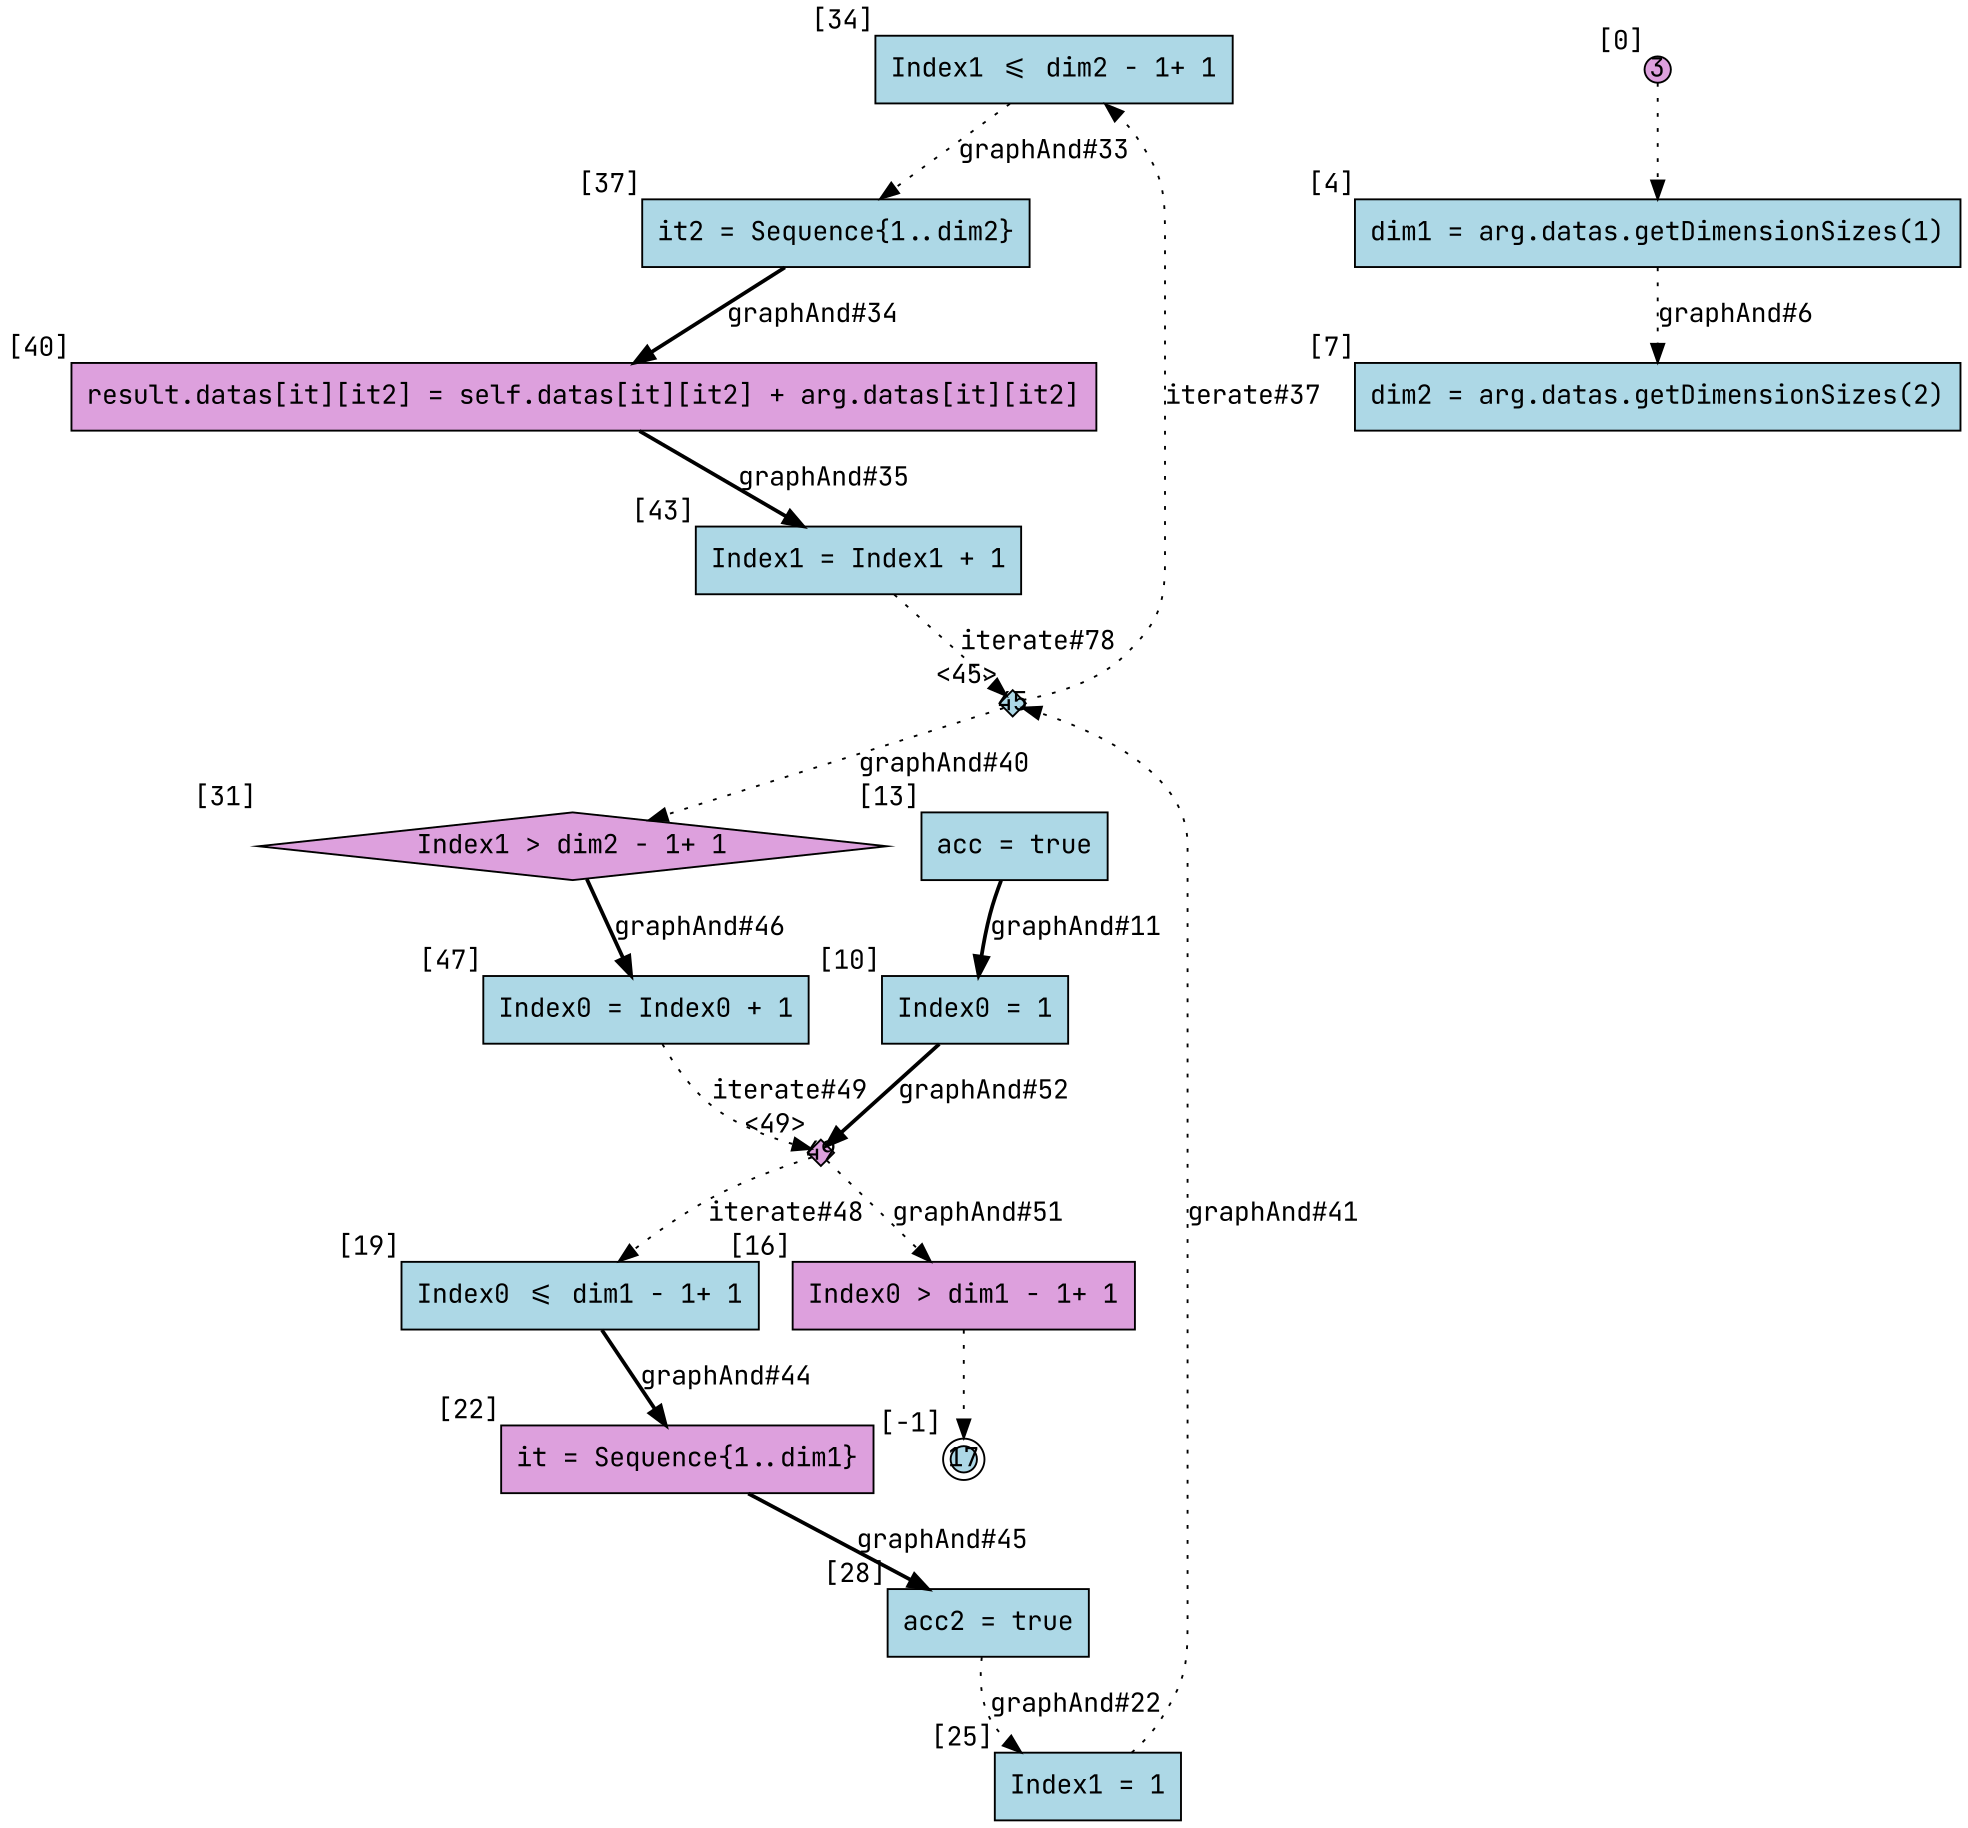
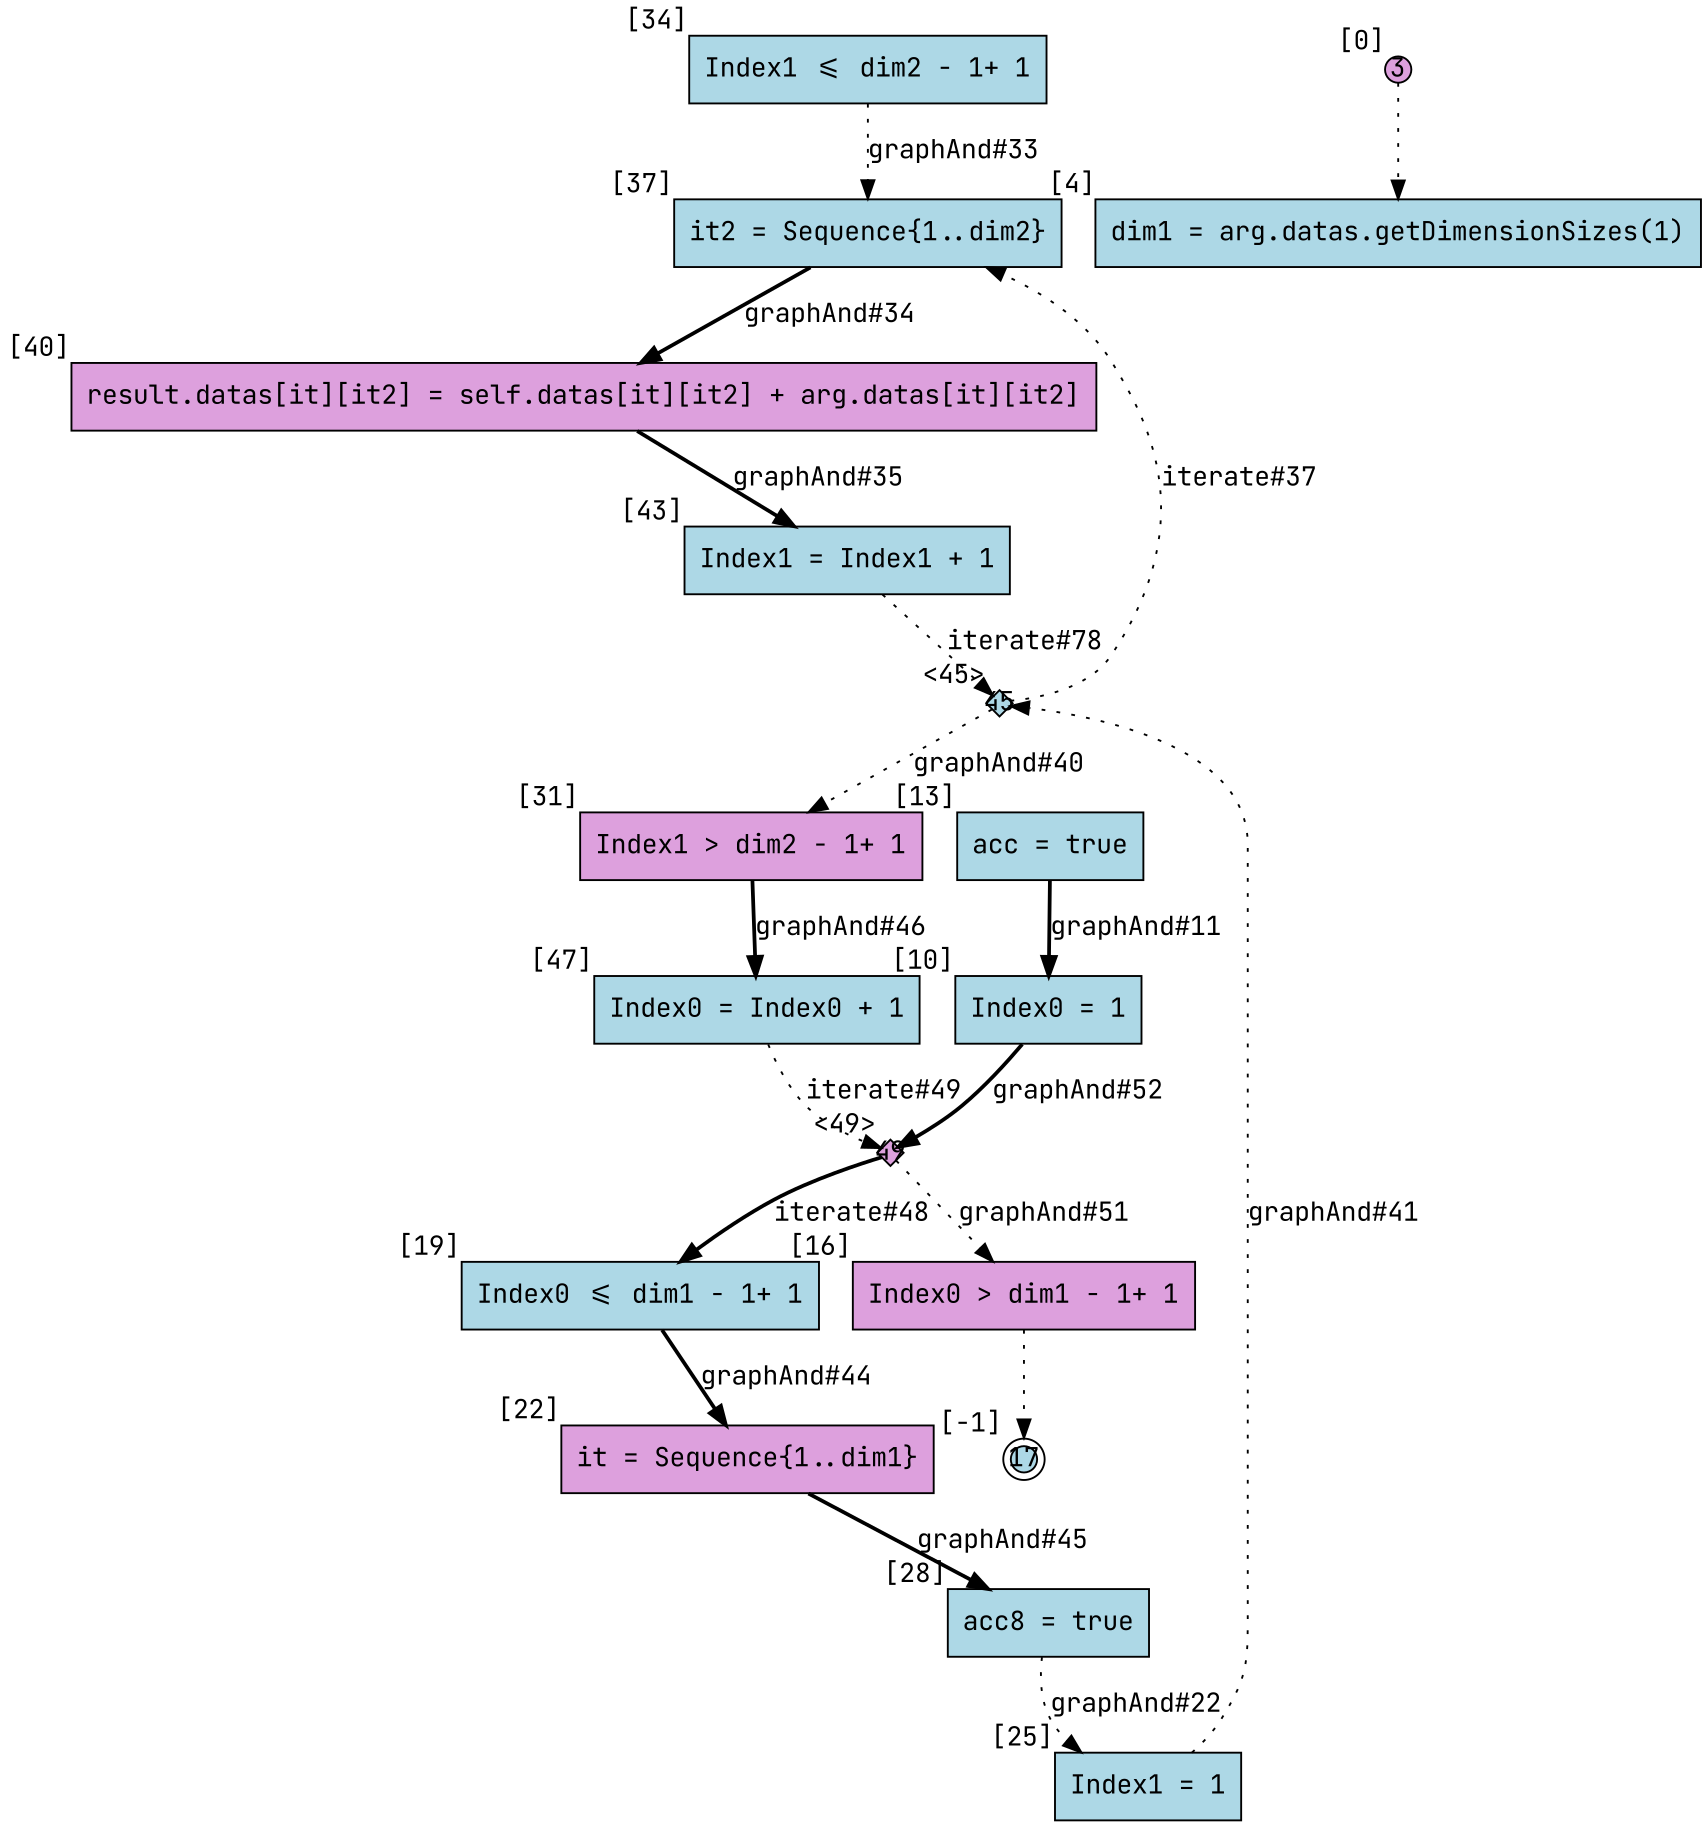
(1658, 397) -> none
(1165, 442) -> (1160, 495)
(573, 846) -> (751, 846)
(718, 1194) -> (784, 1195)
(988, 1623) -> (1048, 1623)
